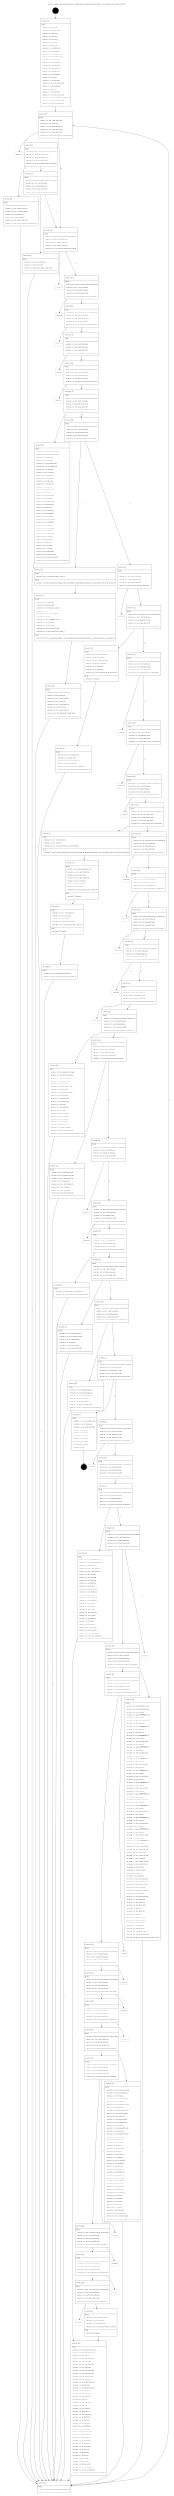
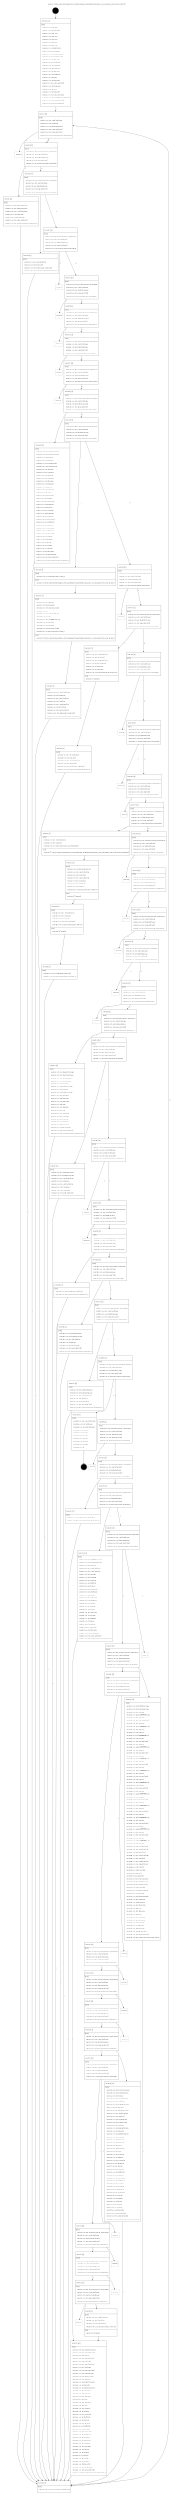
(61, 182) -> (48, 140)
none -> (83, 1516)
